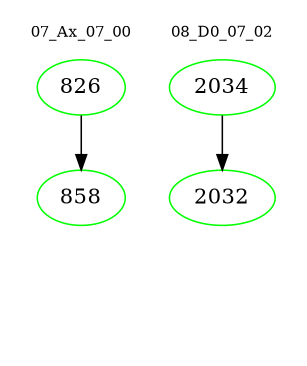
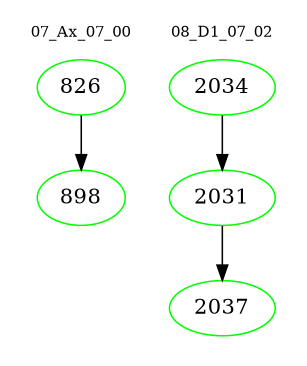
(222, 33) -> (222, 33)
(81, 198) -> (81, 198)
(222, 198) -> (222, 198)
none -> (222, 308)
